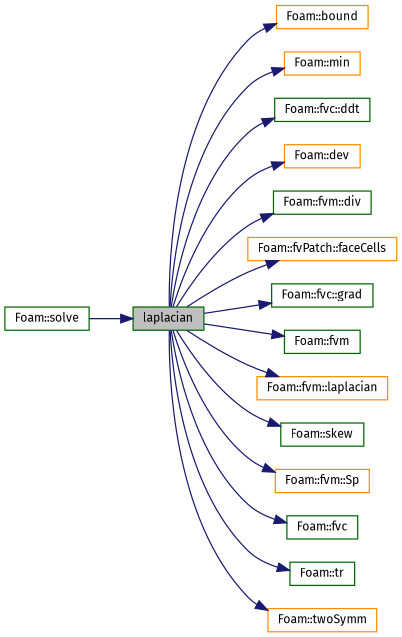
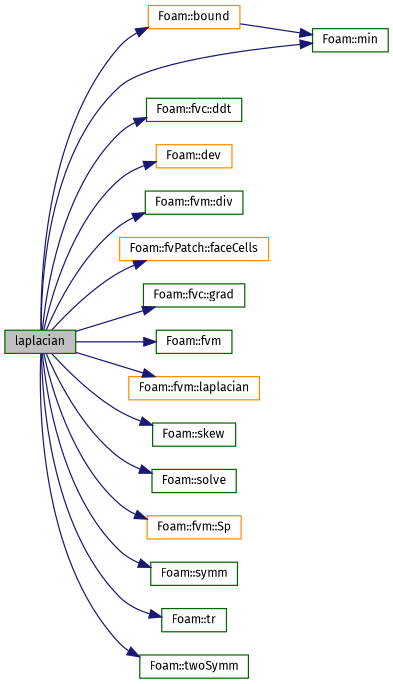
none -> (270, 28)
(322, 63) -> (350, 40)
(105, 319) -> (83, 420)
(322, 527) -> (194, 574)
(322, 620) -> (194, 667)
